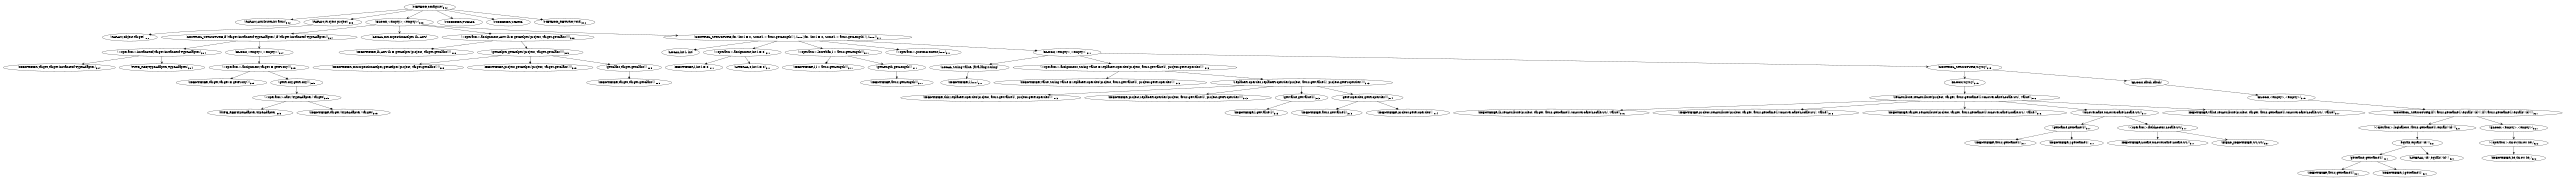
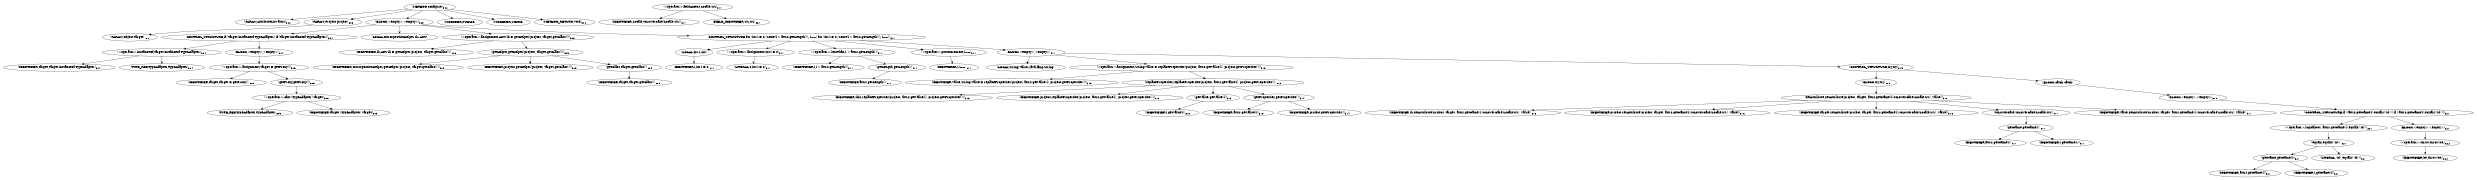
(719, 60) -> (694, 59)
(968, 74) -> (951, 59)
(2135, 120) -> none
